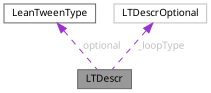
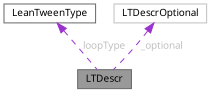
(101, 46) -> (104, 46)
(160, 46) -> (161, 46)
